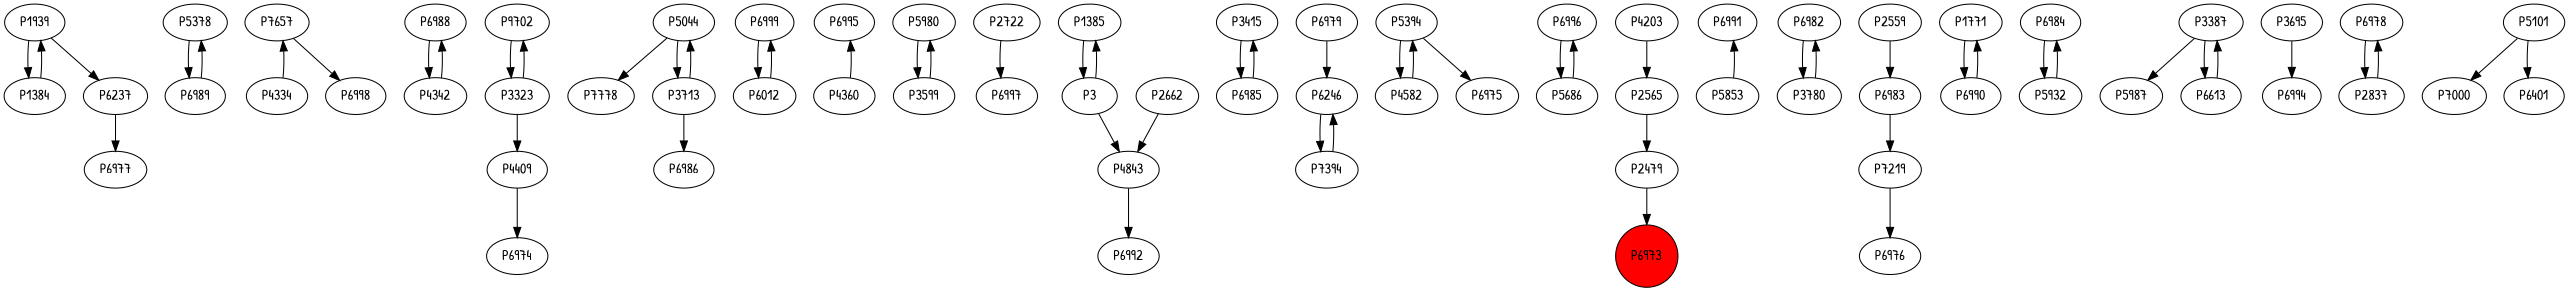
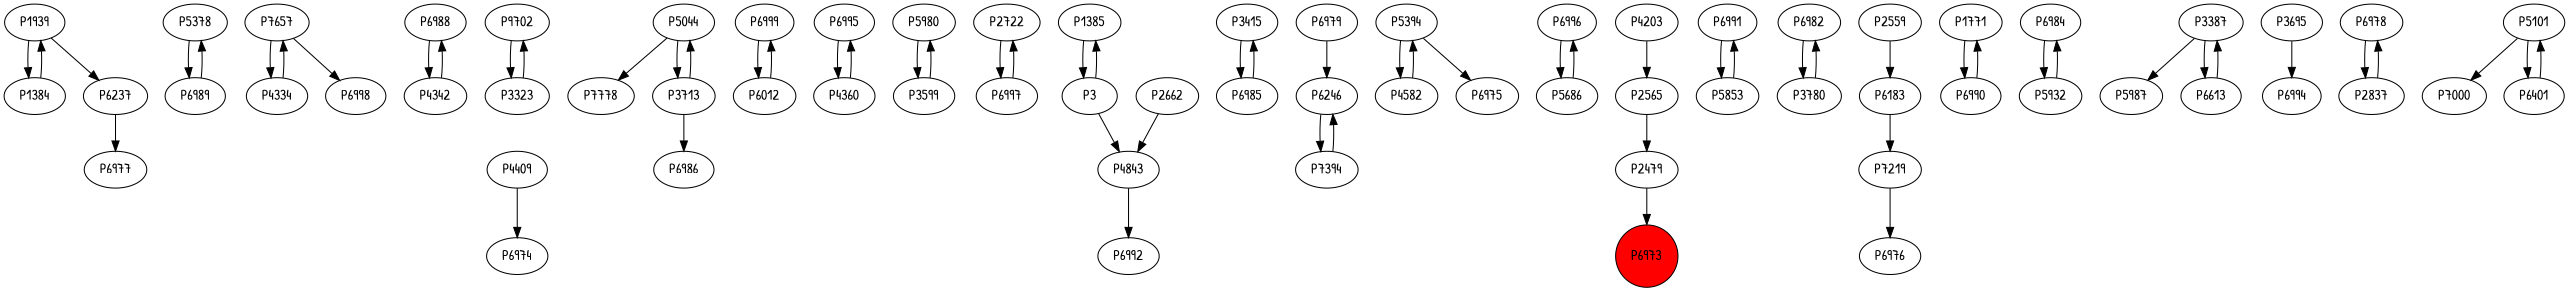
none -> (270, 54)
none -> (838, 54)
none -> (1721, 54)
none -> (1014, 65)
none -> (2541, 65)
(1890, 96) -> (1890, 96)
(517, 128) -> none
